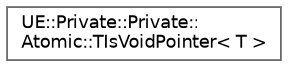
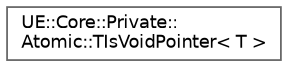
(144, 34) -> (144, 34)
